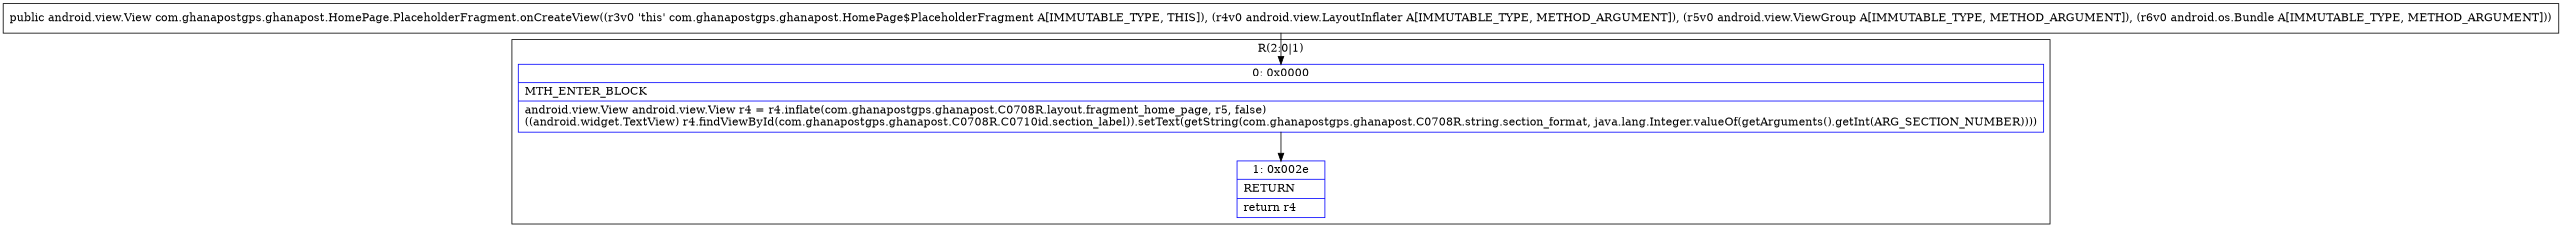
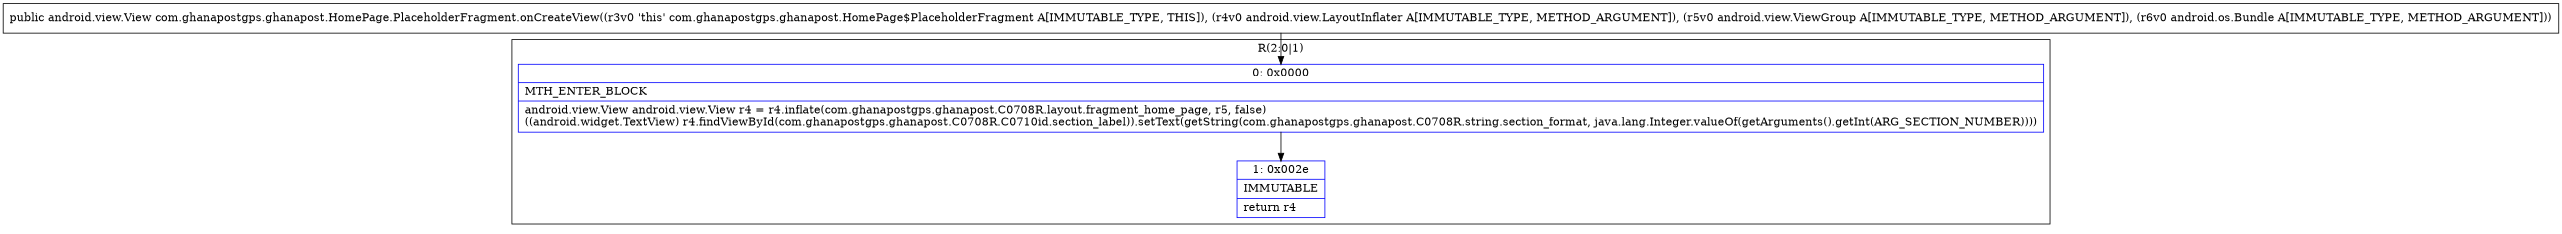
(1269, 188) -> (1281, 188)
